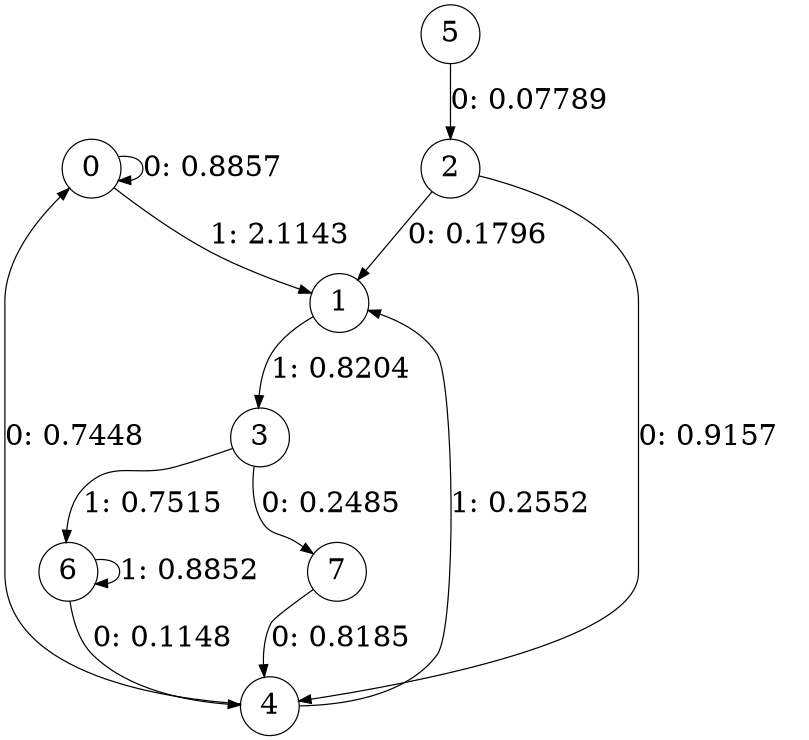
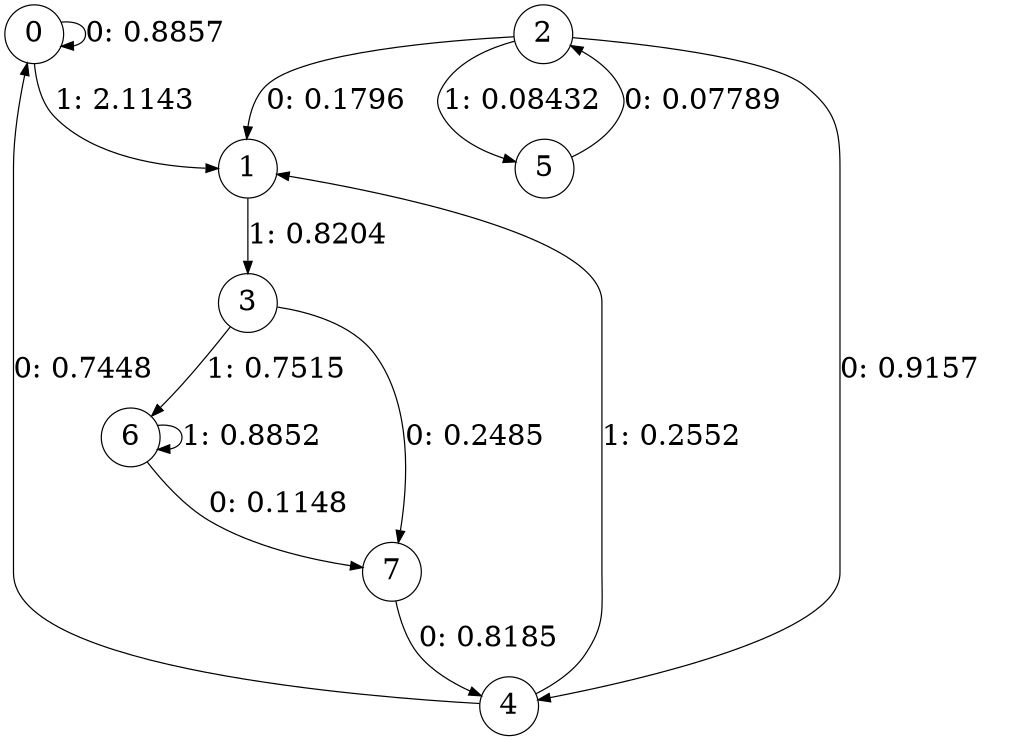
none -> (438, 96)
(120, 675) -> (238, 535)
